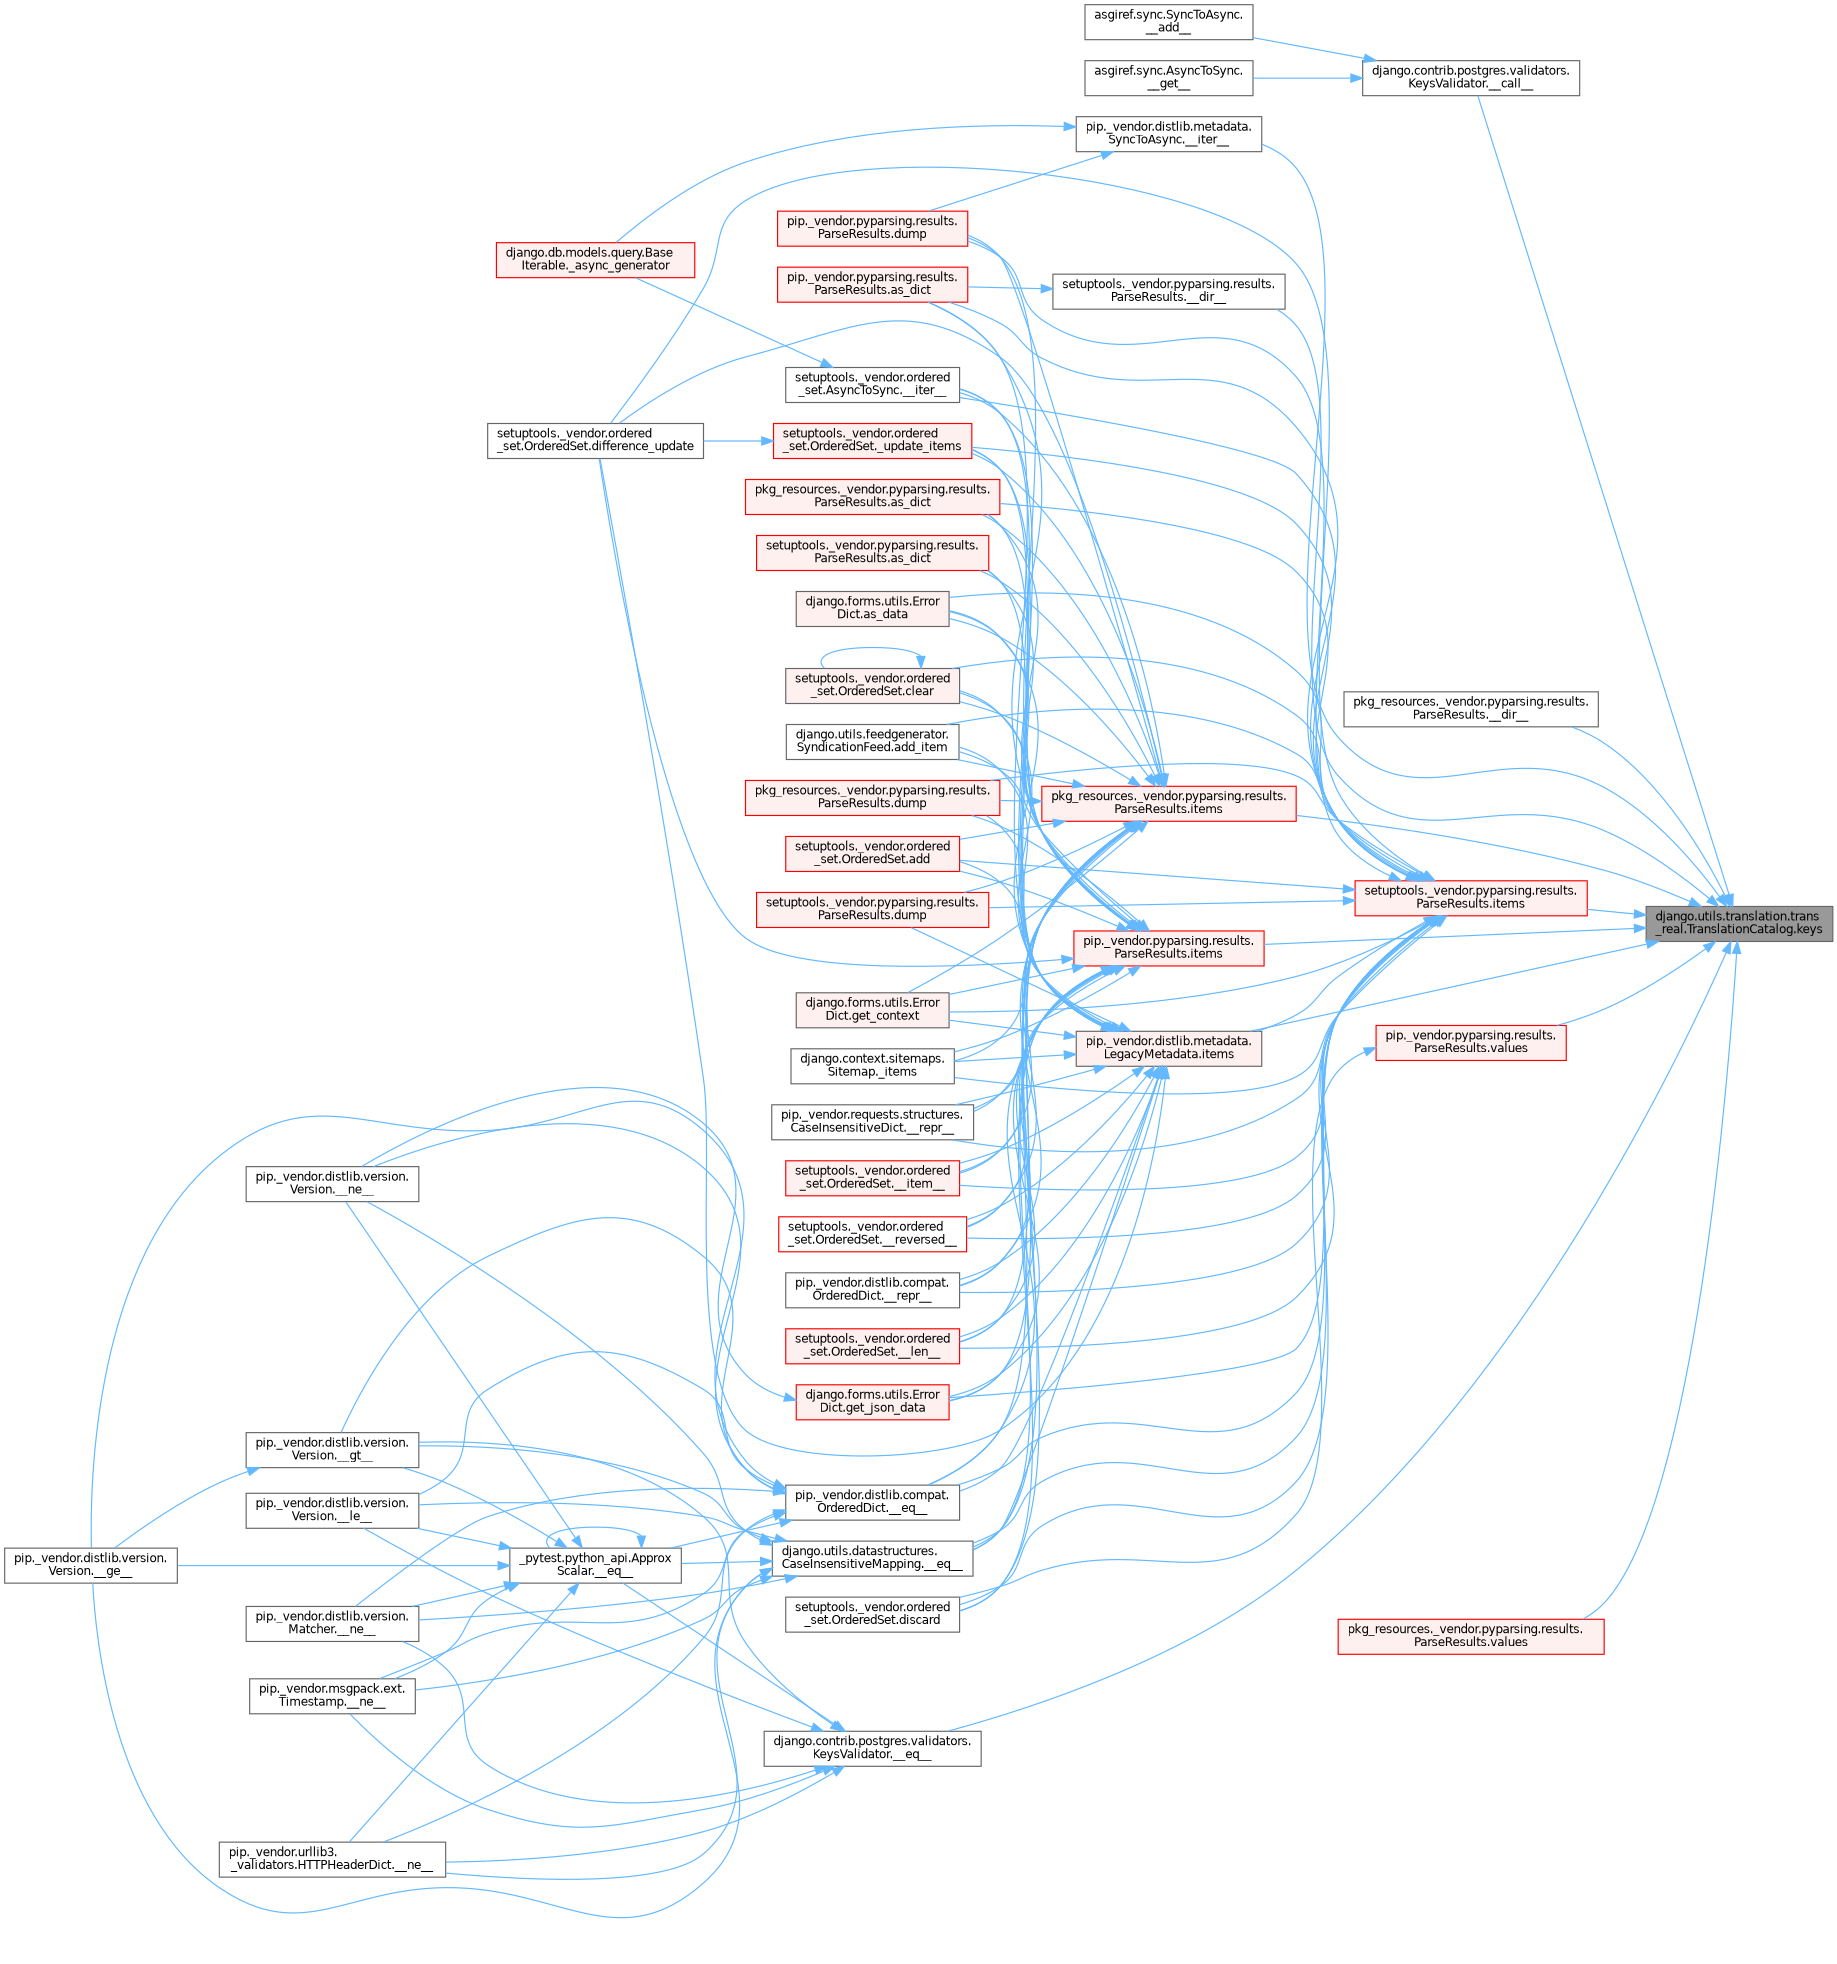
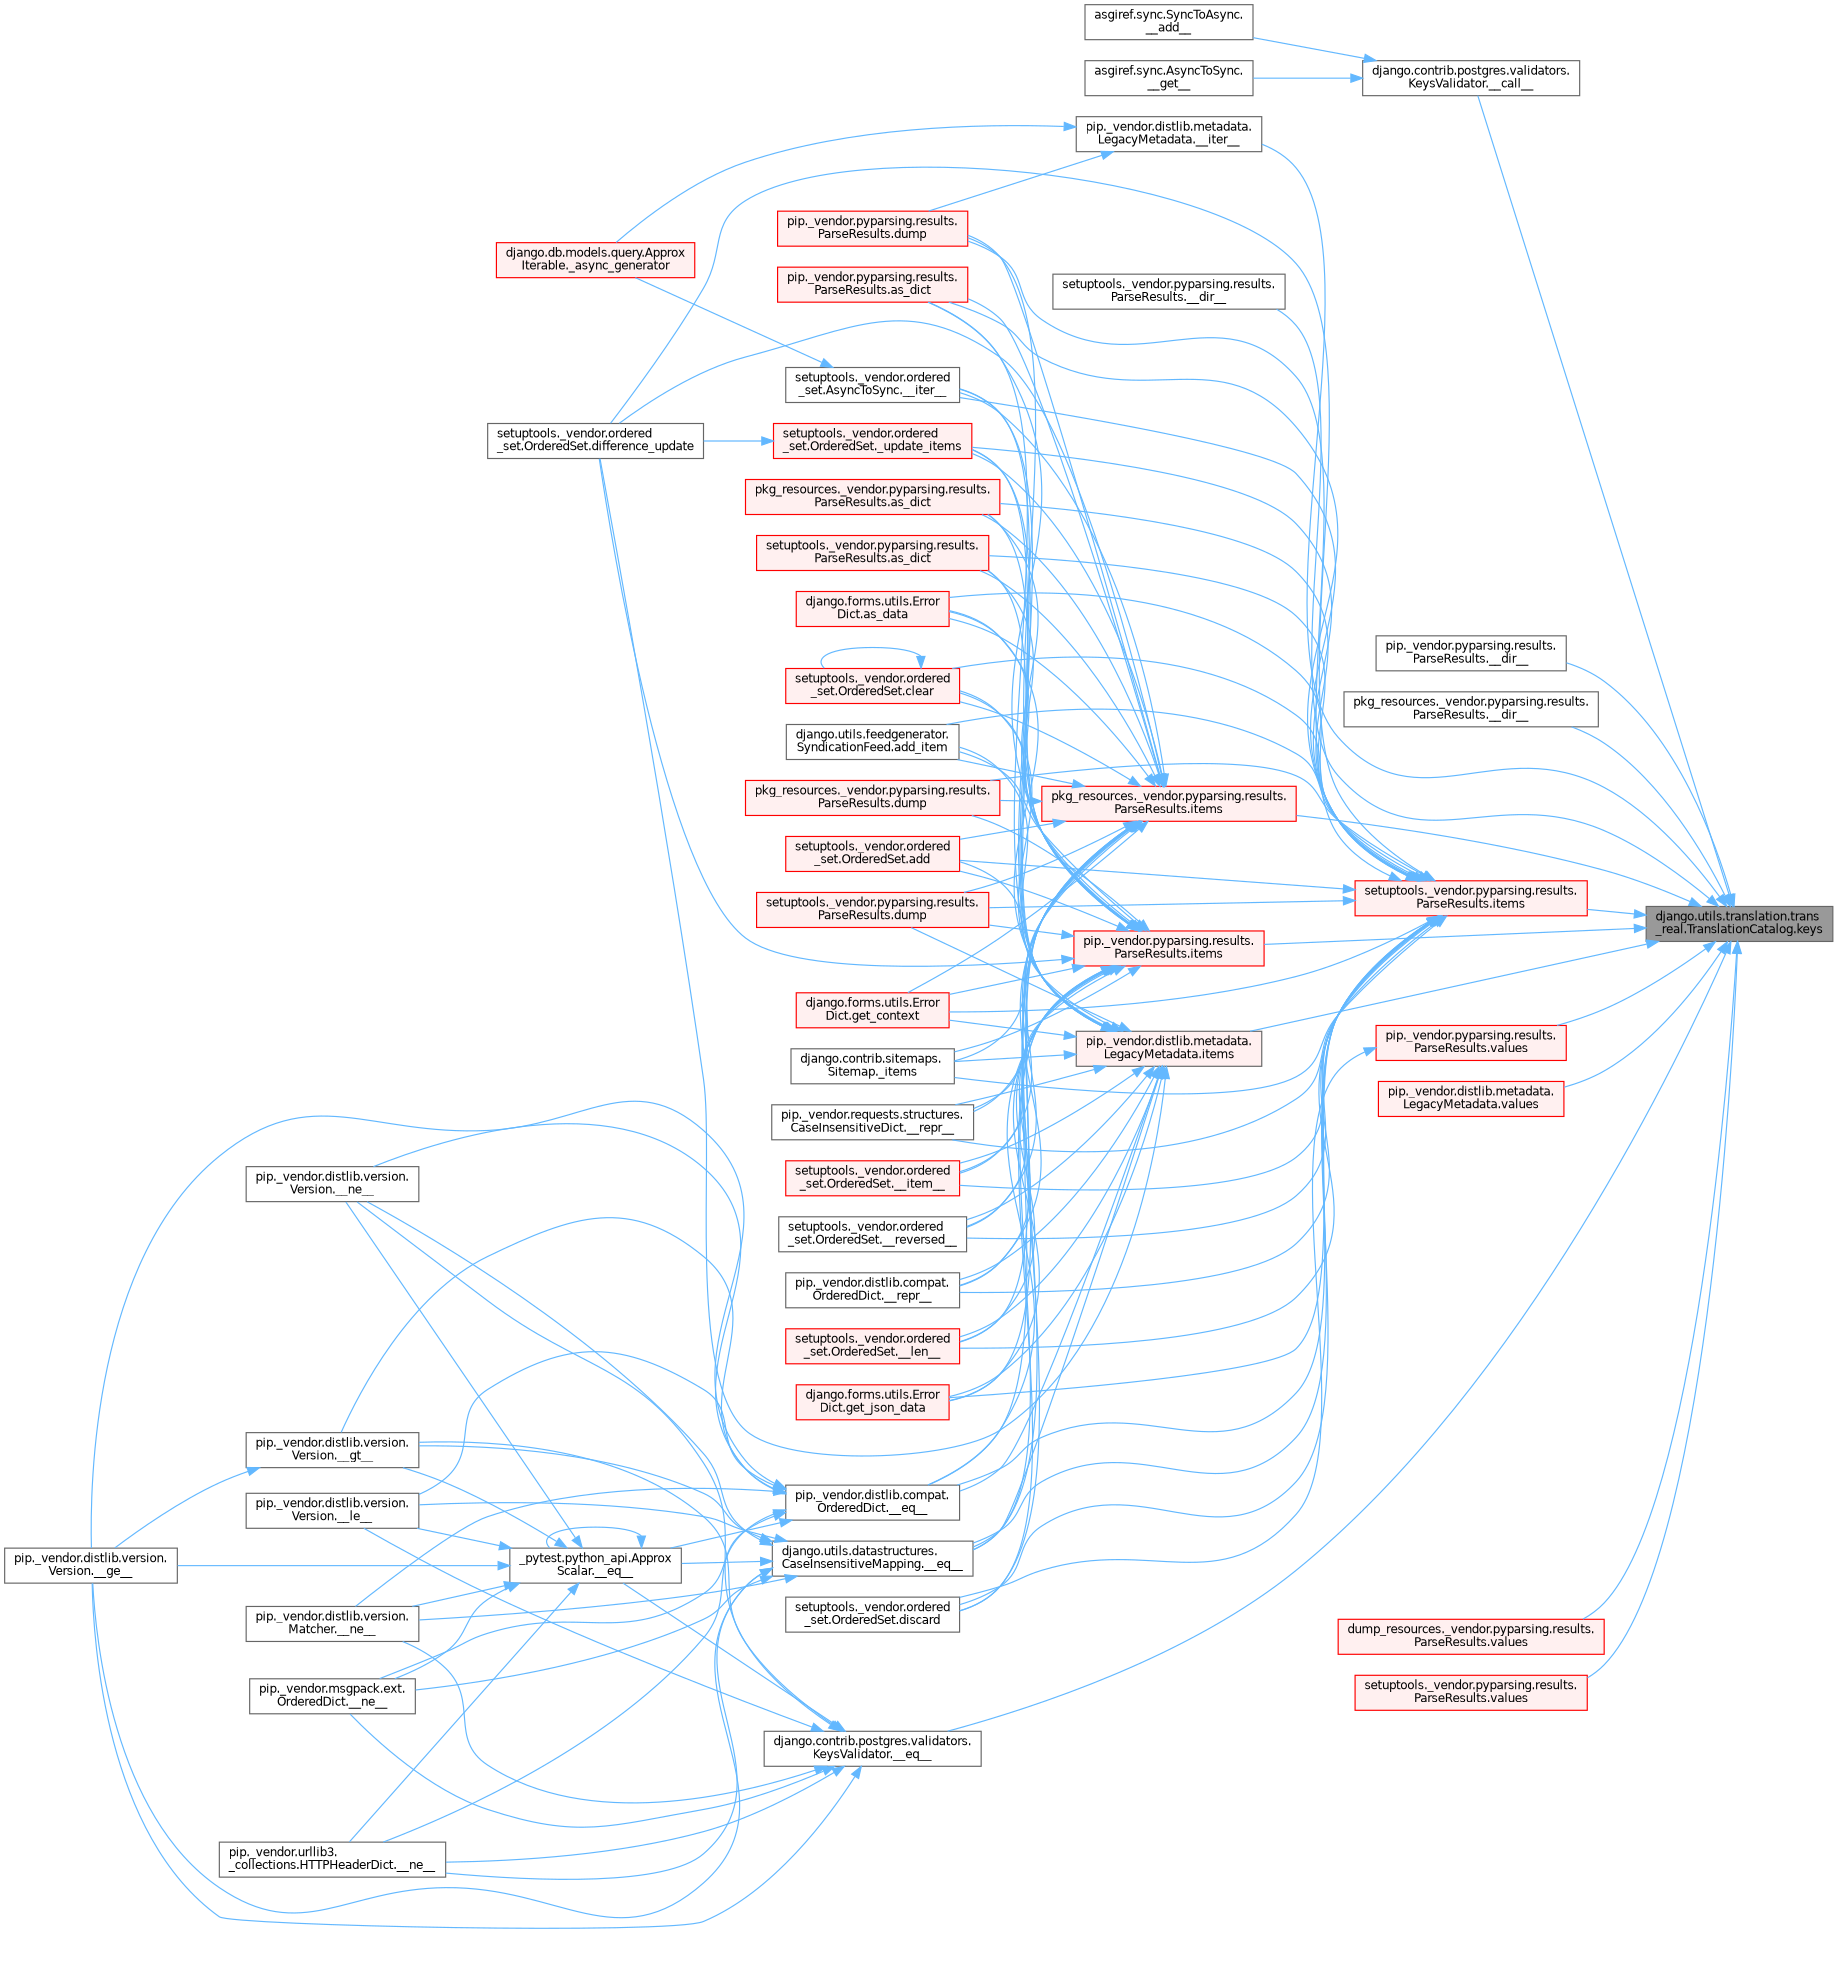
(1169, 134) -> (1169, 134)
(596, 260) -> (596, 260)
(1004, 288) -> (1083, 525)
(873, 609) -> (873, 609)
none -> (1471, 653)
(873, 686) -> (873, 686)
none -> (1025, 930)
(1024, 933) -> none
(1340, 975) -> (1292, 614)
(873, 1010) -> (873, 1010)
(873, 1066) -> (873, 1066)
(635, 1093) -> (603, 1369)
none -> (1471, 1099)
(873, 1234) -> (873, 1234)
(1471, 1637) -> (1471, 1637)
none -> (1471, 1693)
(332, 1696) -> (332, 1696)
(332, 1860) -> (332, 1860)
none -> (384, 1926)
